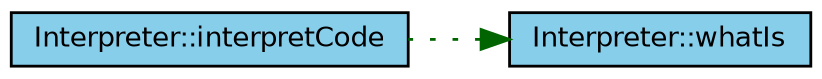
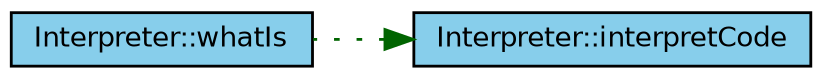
(444, 39) -> (349, 39)
